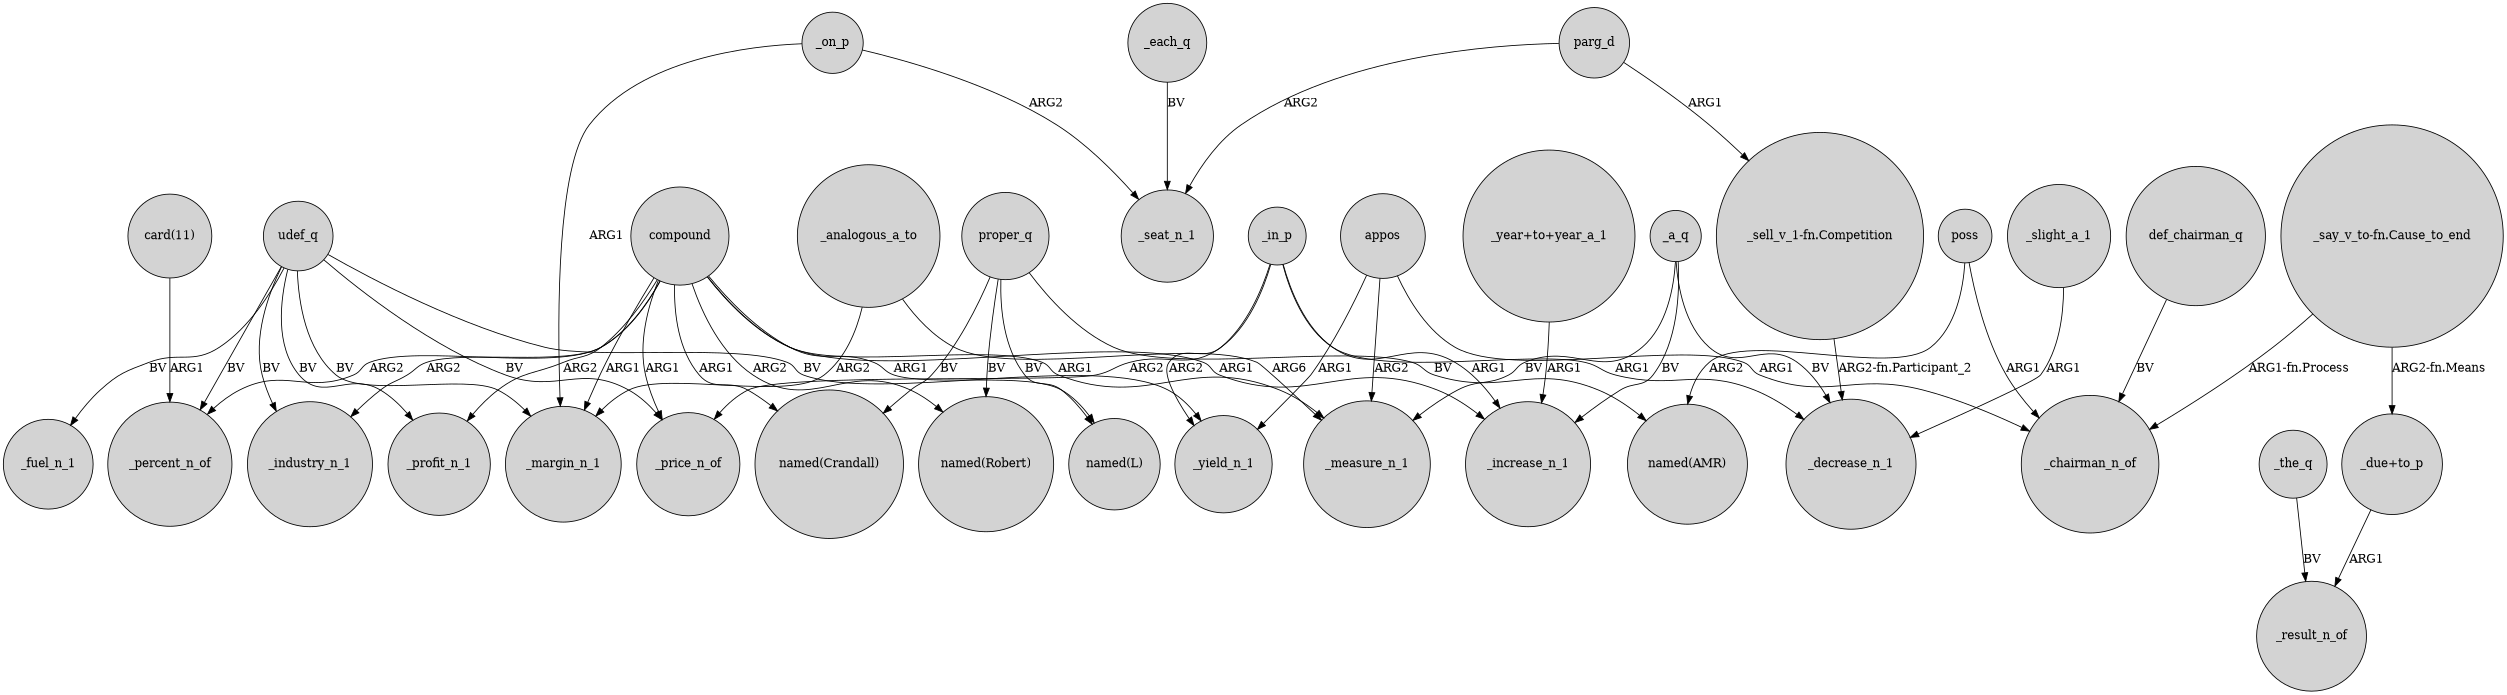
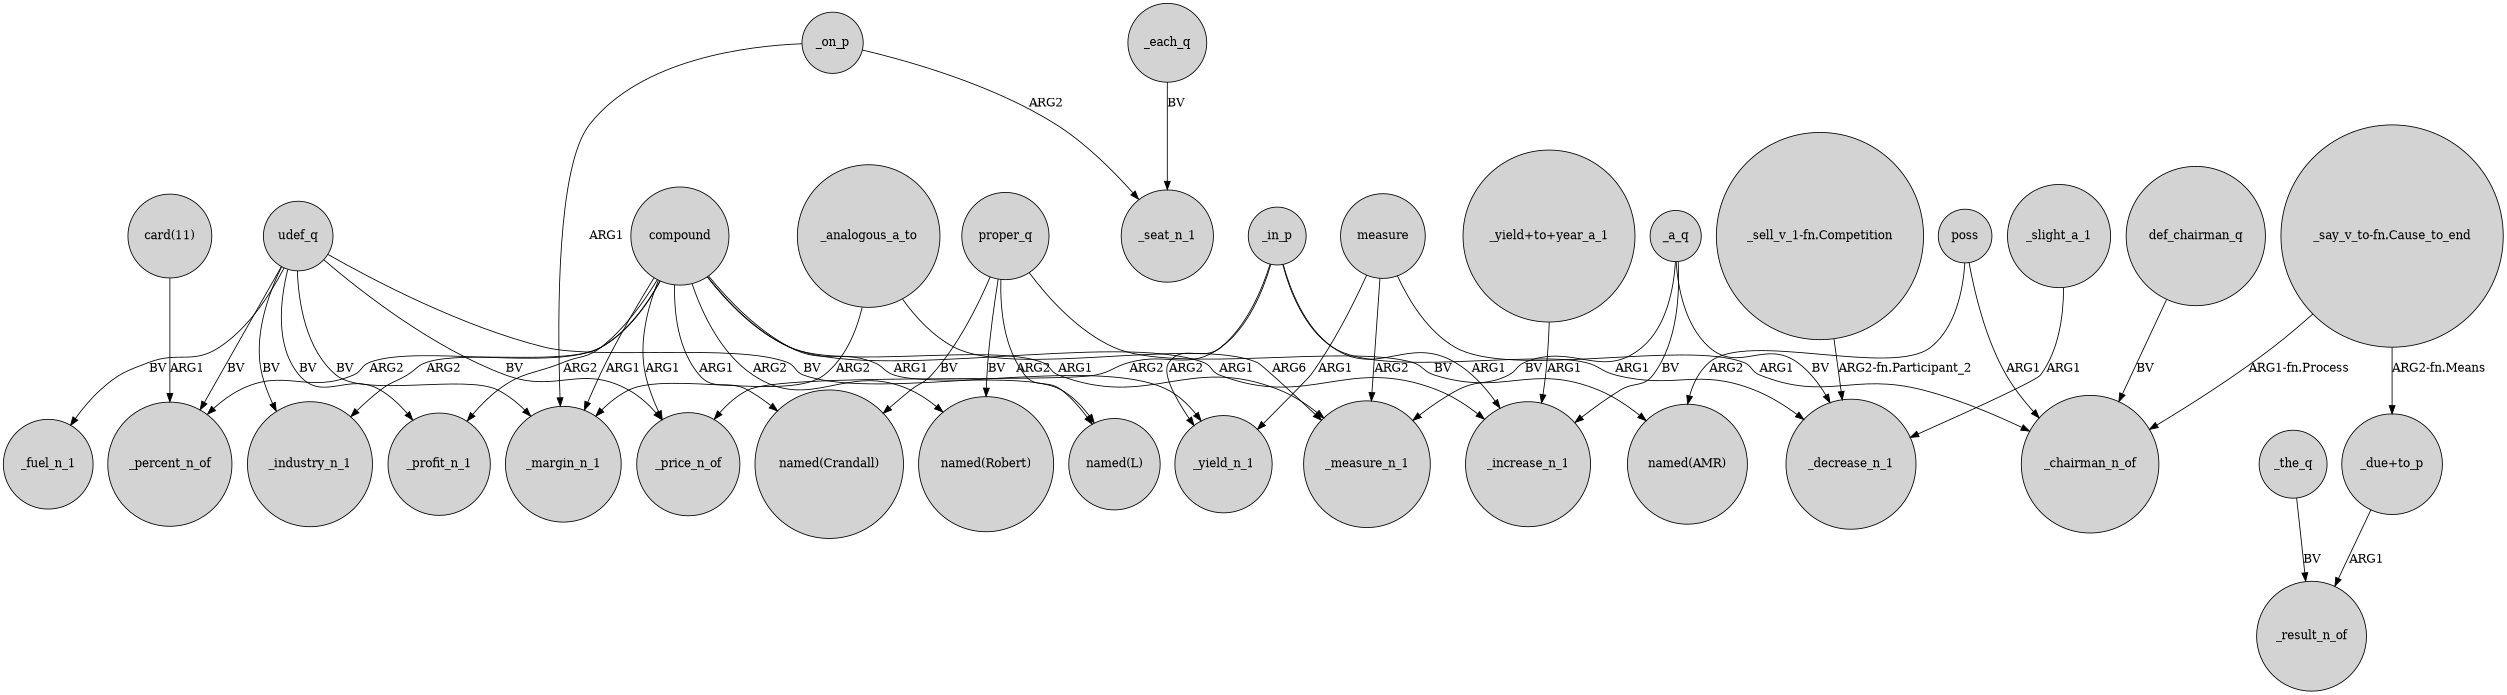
(1594, 43) -> none
(1383, 236) -> (1383, 236)
(1549, 236) -> (1549, 236)
(1034, 369) -> (1034, 369)
